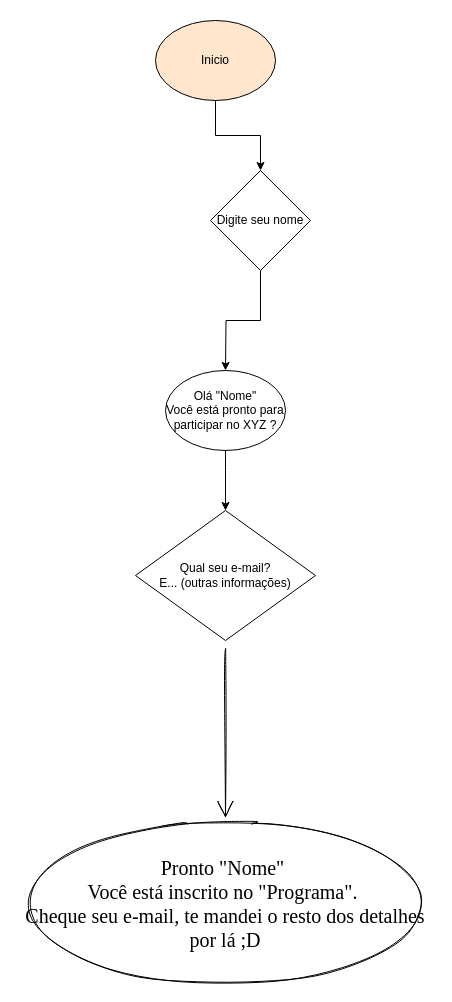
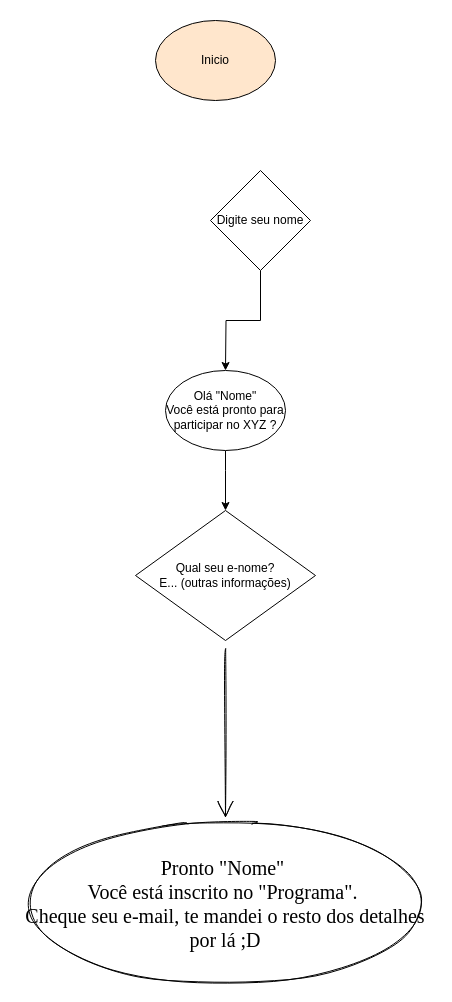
(235, 136) -> none
(226, 576) -> (226, 576)
